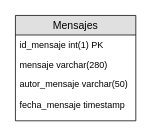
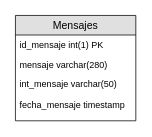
(81, 84) -> (75, 84)
